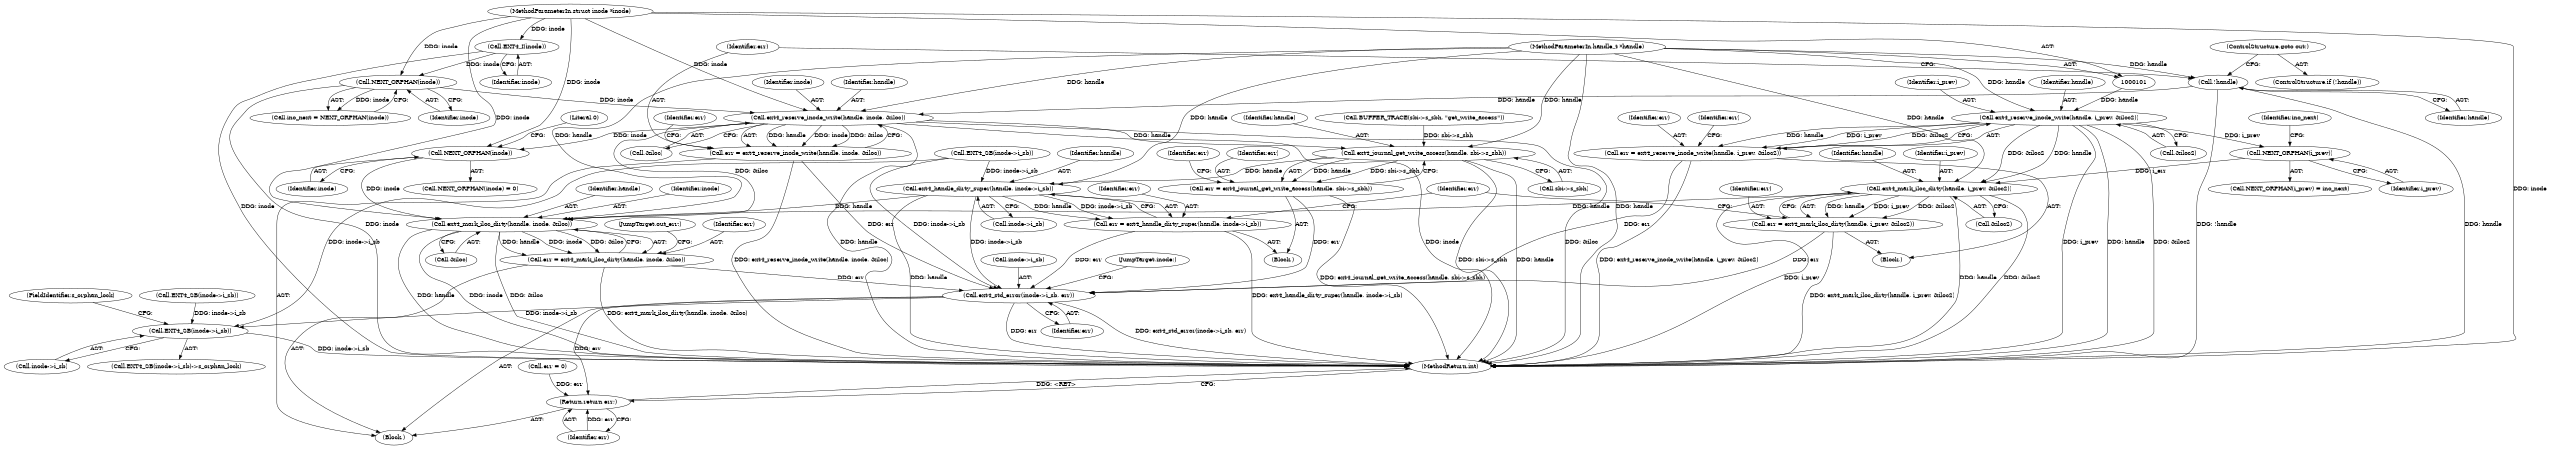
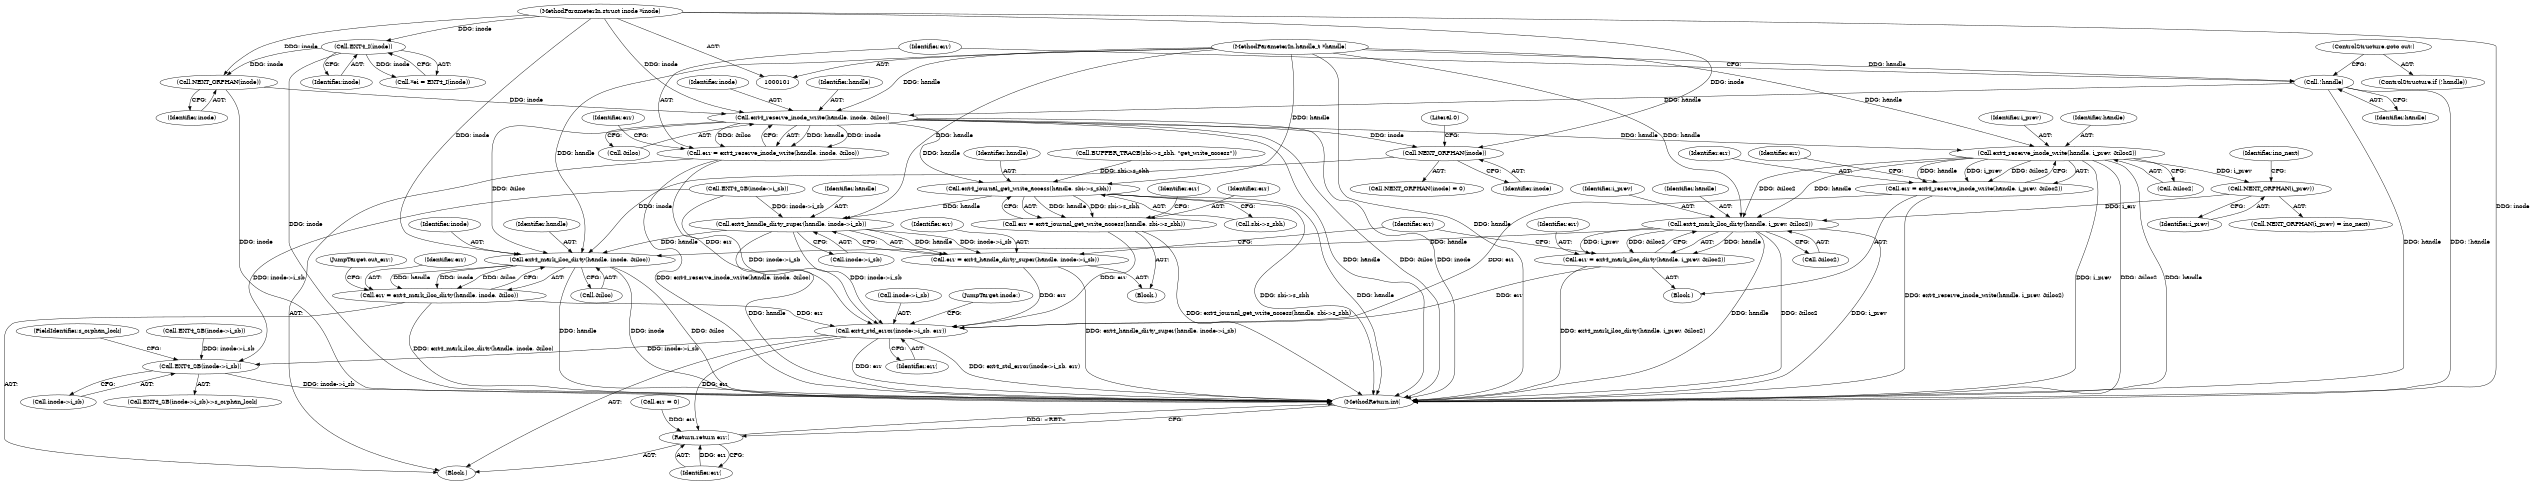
none -> (433, 82)
(2100, 99) -> (1435, 132)
(330, 118) -> none
